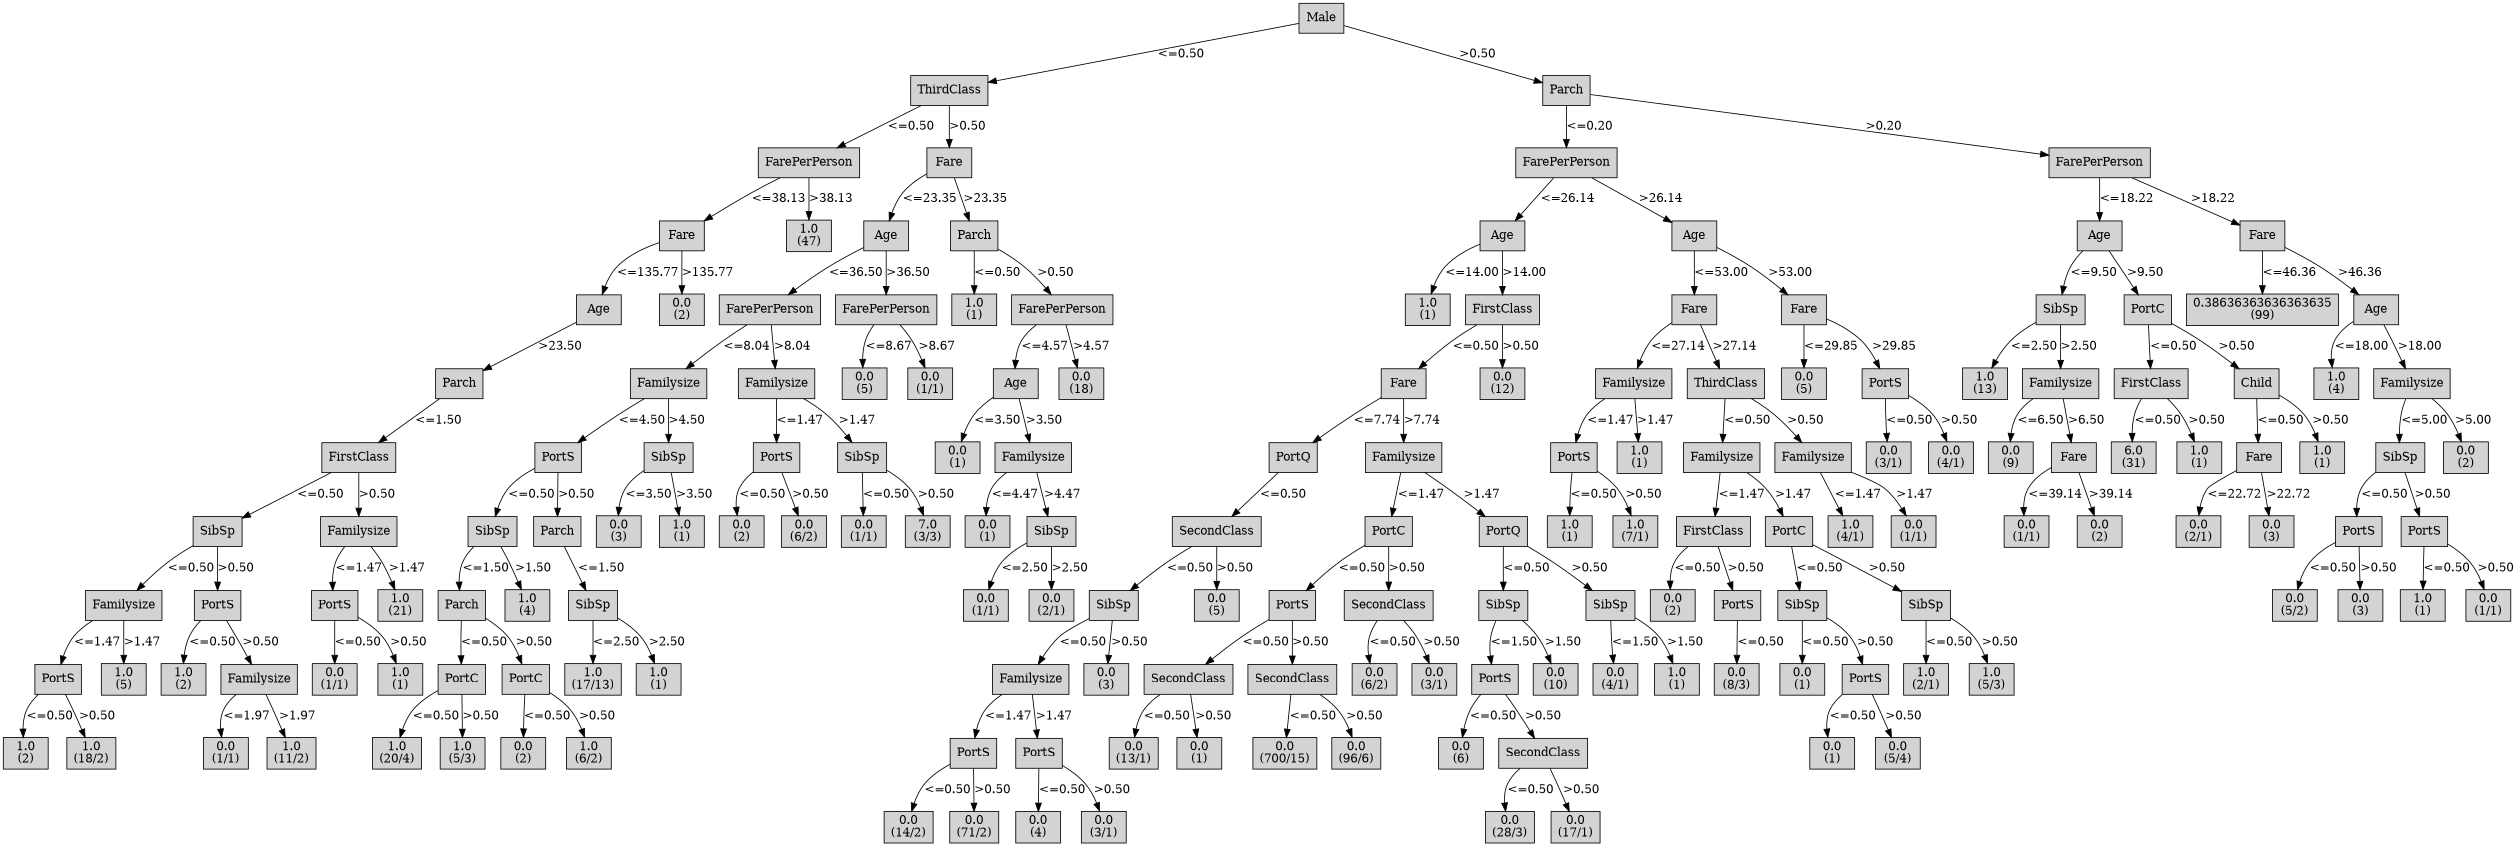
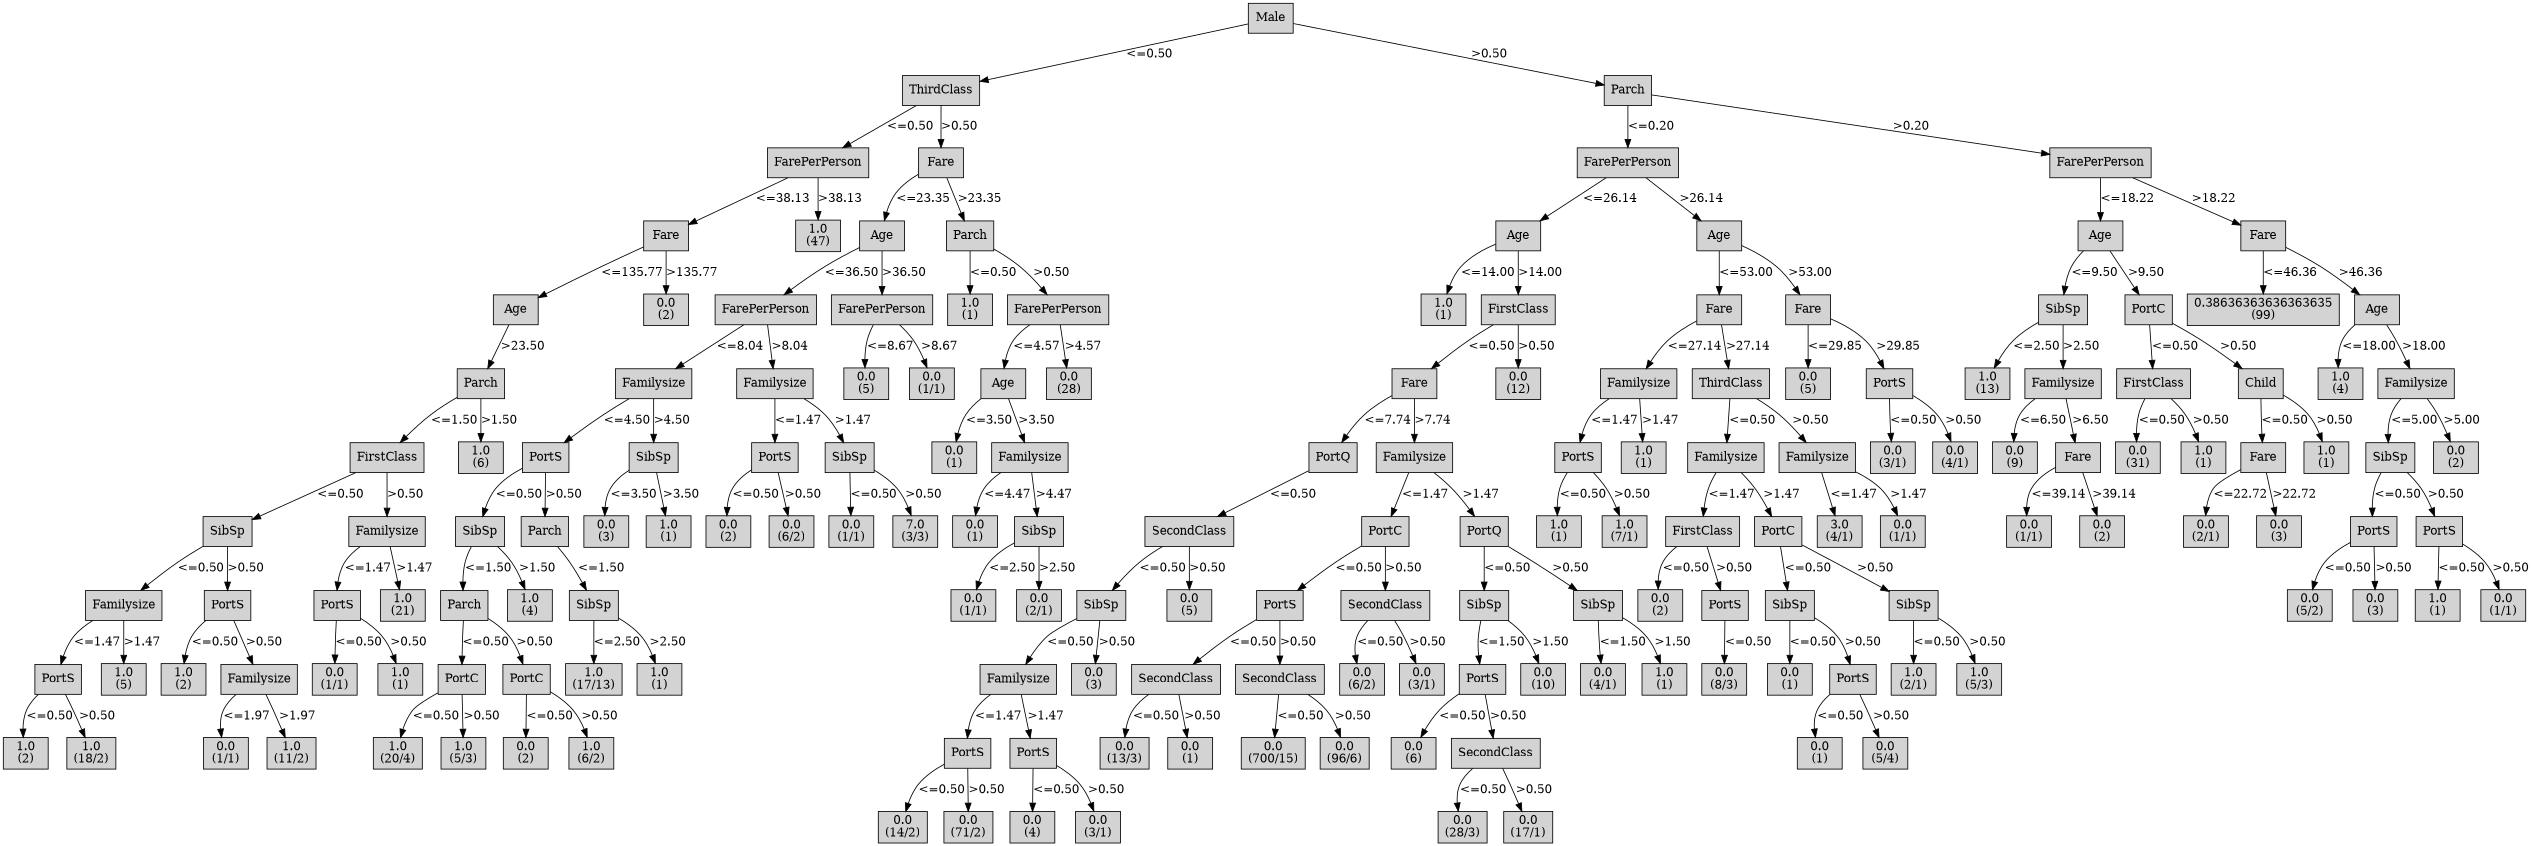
(1081, 384) -> (1069, 384)
none -> (481, 458)
(2134, 458) -> (2138, 458)
(1850, 532) -> (1840, 532)
(1134, 753) -> (1125, 753)
